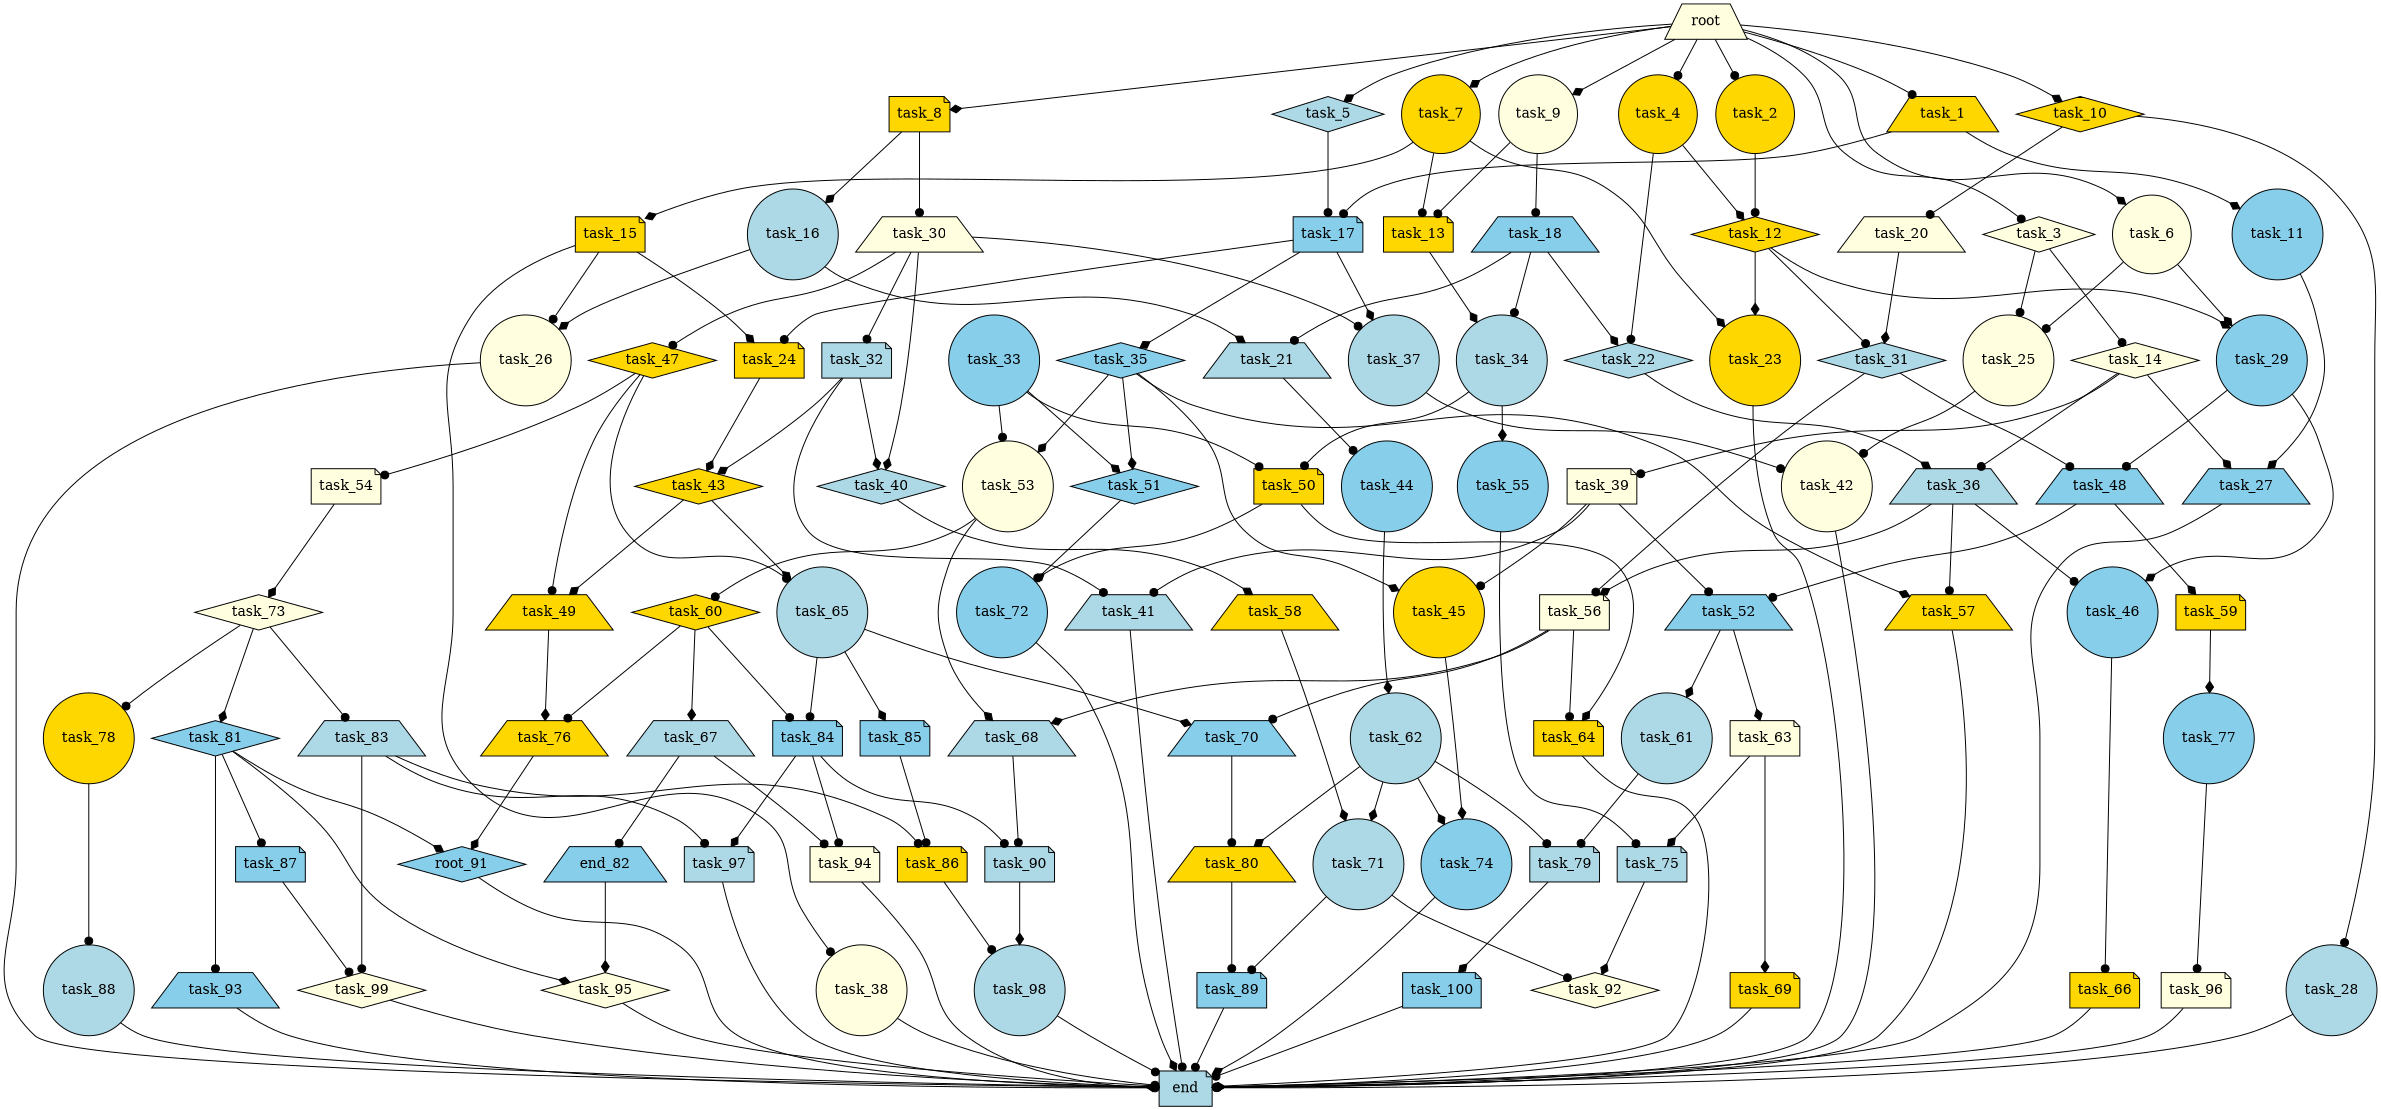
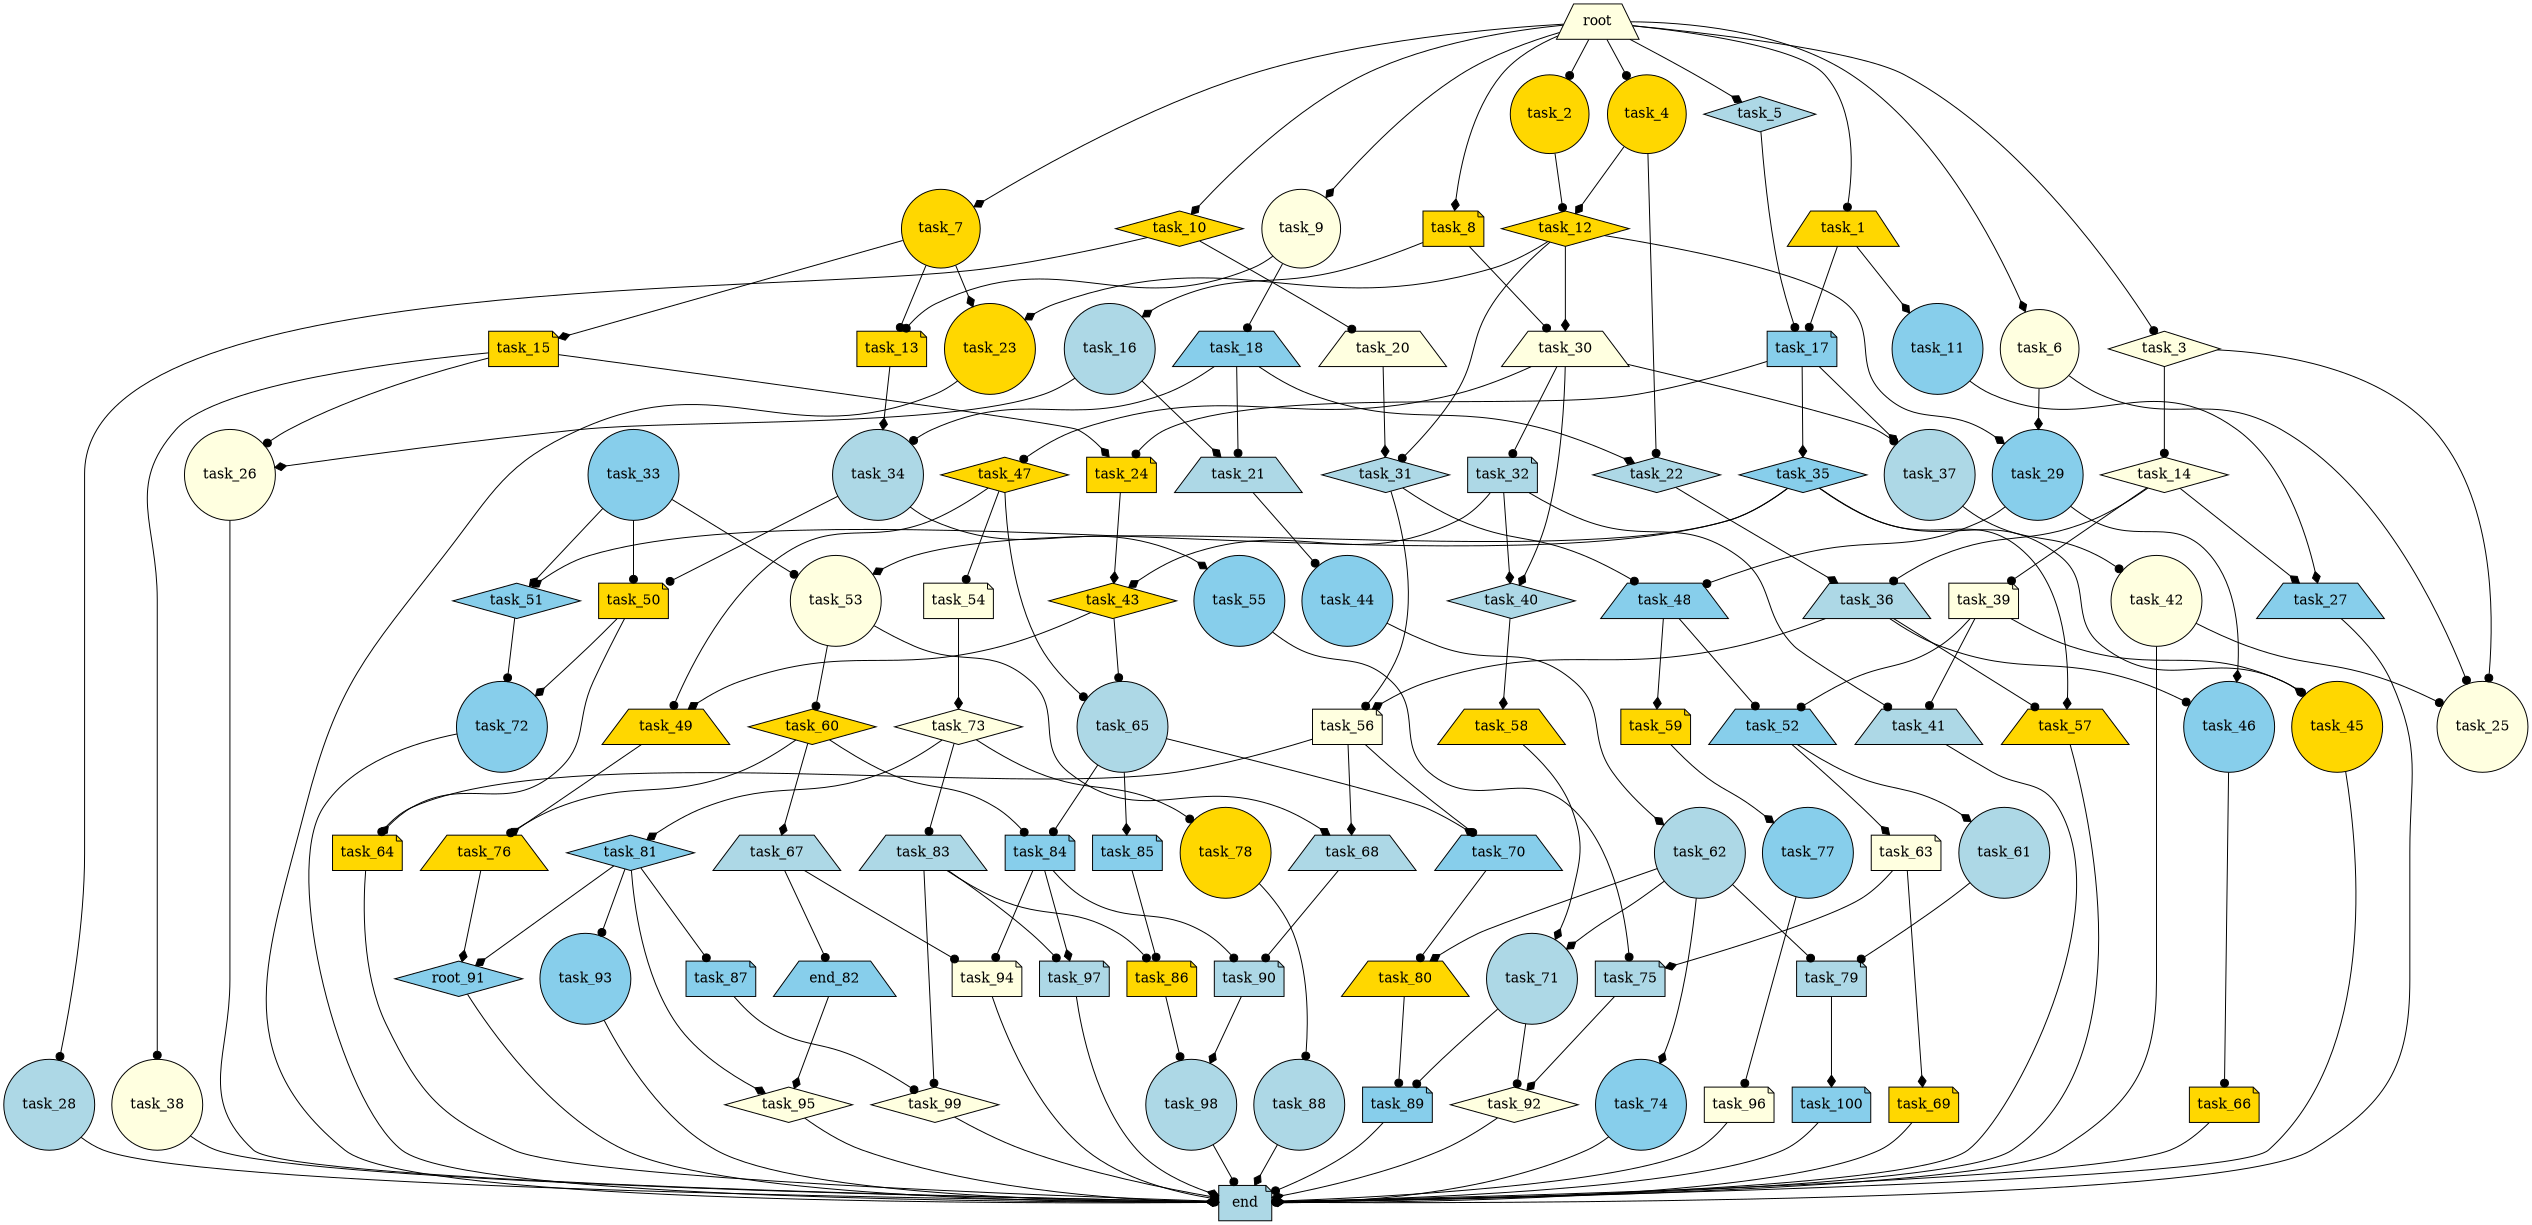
none -> (1565, 283)
(1921, 422) -> (2316, 663)
(747, 536) -> (1116, 646)
(1454, 732) -> (1978, 1181)
(215, 990) -> (585, 979)
none -> (1395, 1167)
